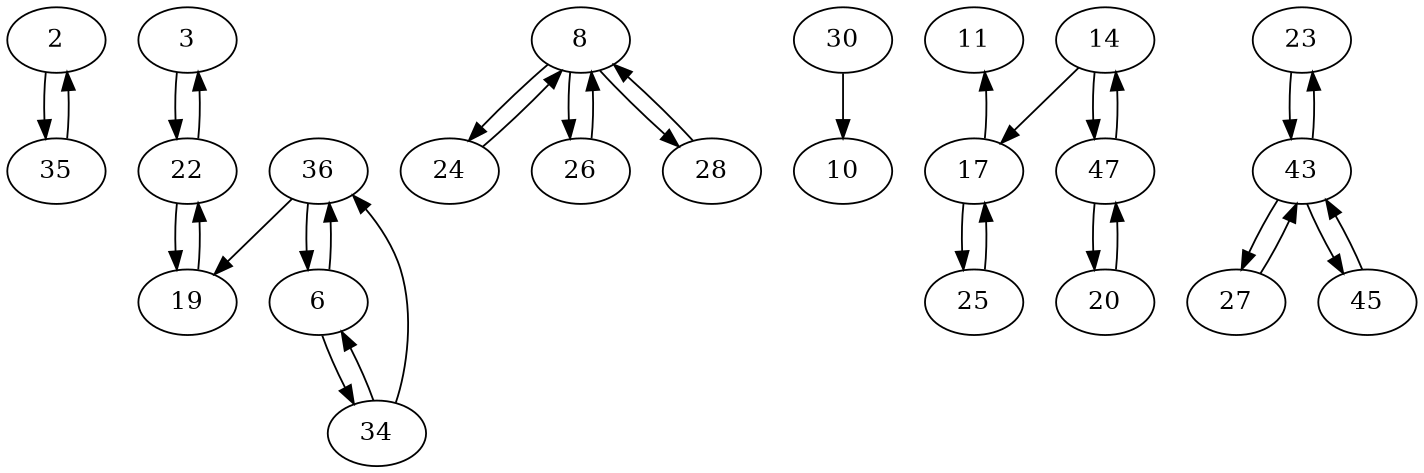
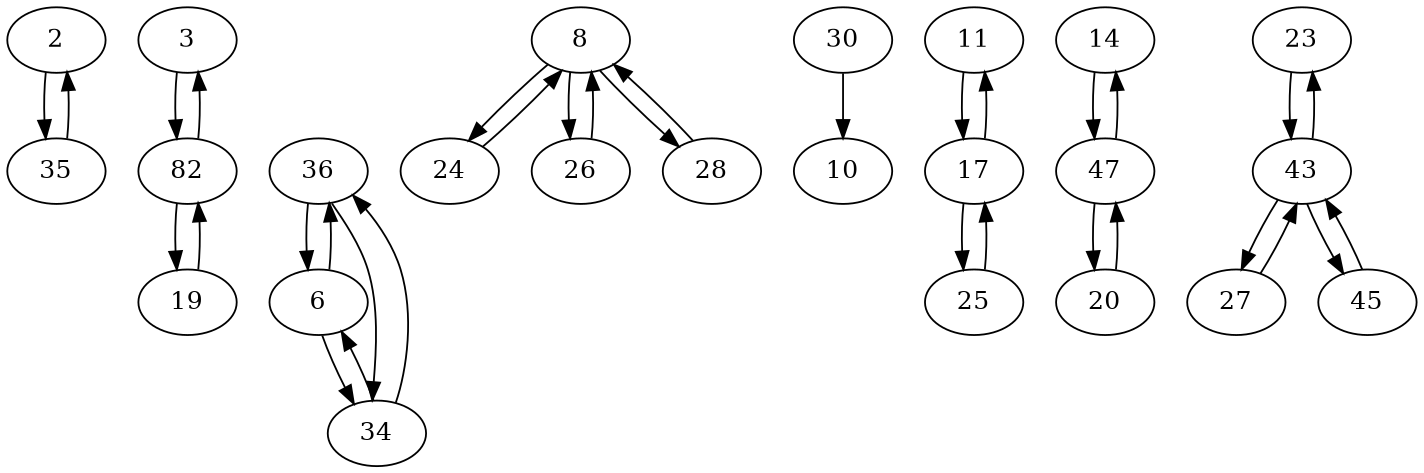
(1046, 99) -> (962, 96)
(188, 171) -> (188, 171)
(260, 230) -> (372, 288)
